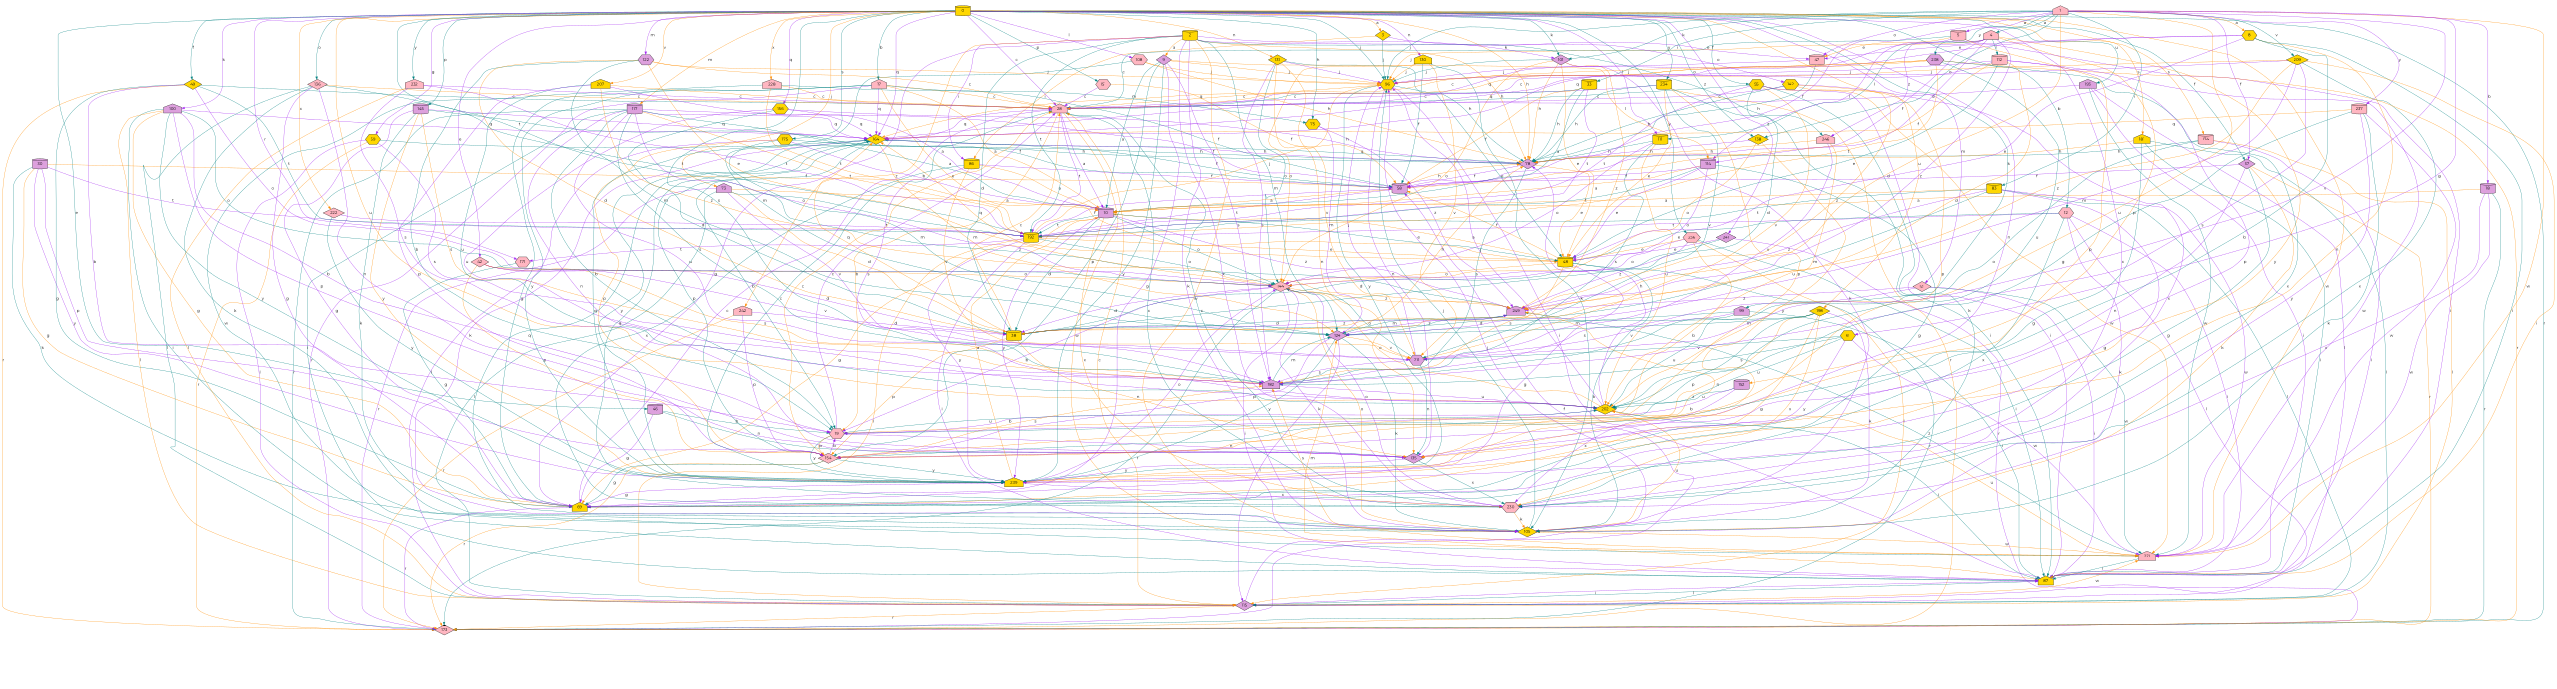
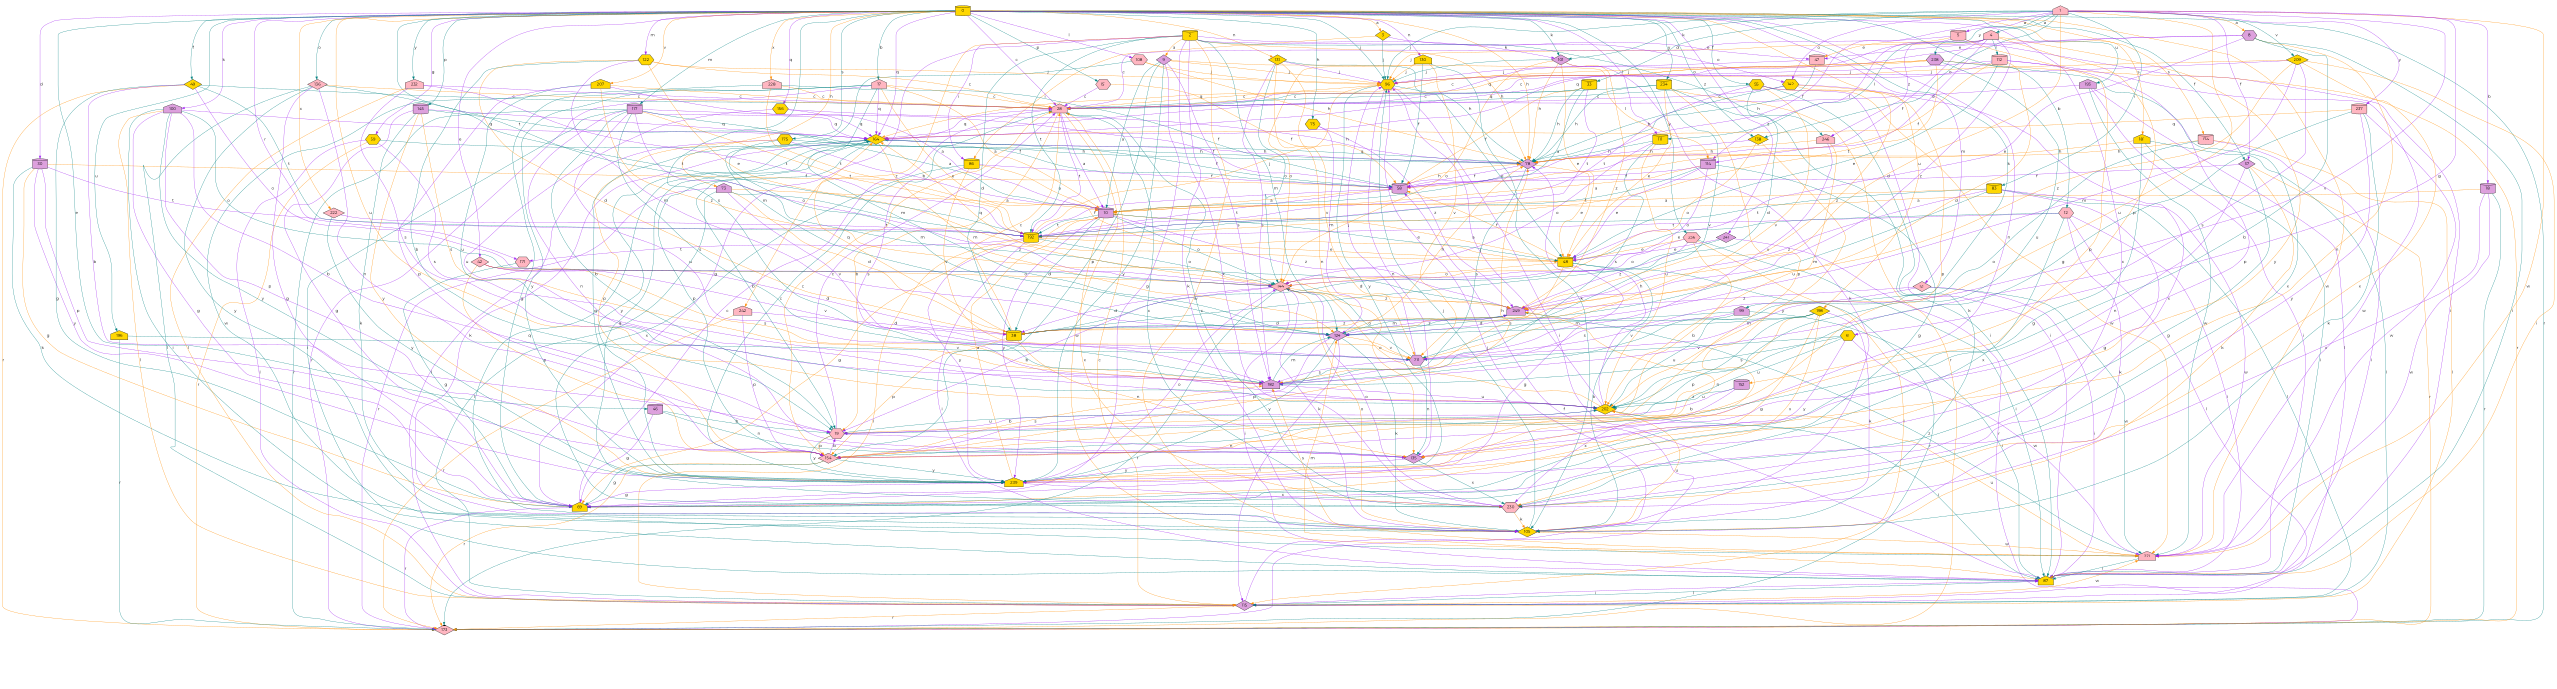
none -> (433, 13)
(779, 21) -> (779, 21)
(1926, 25) -> (1920, 20)
(2249, 35) -> (2249, 35)
(1678, 48) -> (1678, 48)
(1468, 50) -> (1468, 50)
(646, 60) -> (646, 60)
(1096, 95) -> (1034, 274)
(831, 97) -> (831, 97)
(1363, 97) -> (1363, 97)
(2017, 155) -> (2017, 155)
(688, 221) -> none
(875, 286) -> (875, 286)
(235, 311) -> (235, 311)
none -> (119, 336)
(271, 380) -> (271, 380)
none -> (1219, 406)
(2117, 426) -> (2117, 426)
(726, 428) -> (410, 361)
